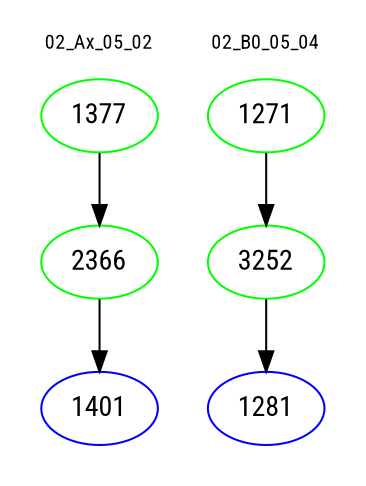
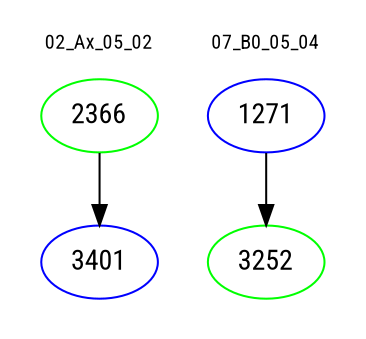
(266, 44) -> (266, 44)
(100, 116) -> none
(266, 116) -> (266, 116)
(100, 408) -> (100, 262)
(266, 408) -> none
